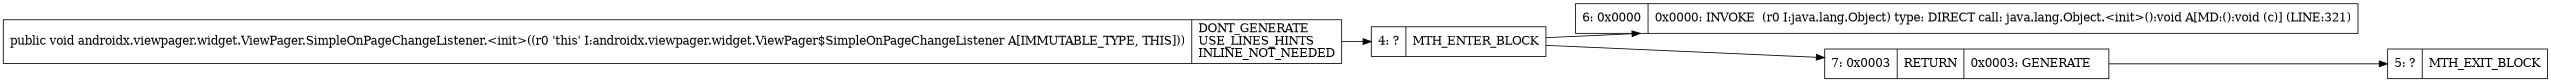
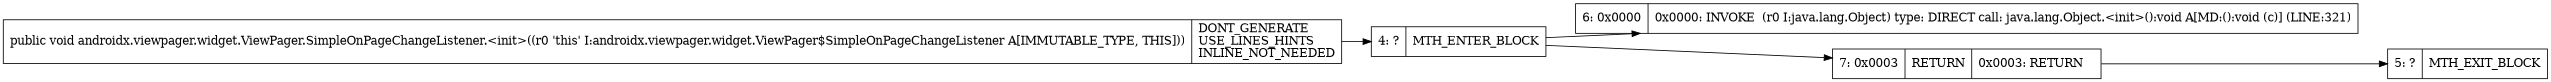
(2036, 63) -> (2036, 63)
